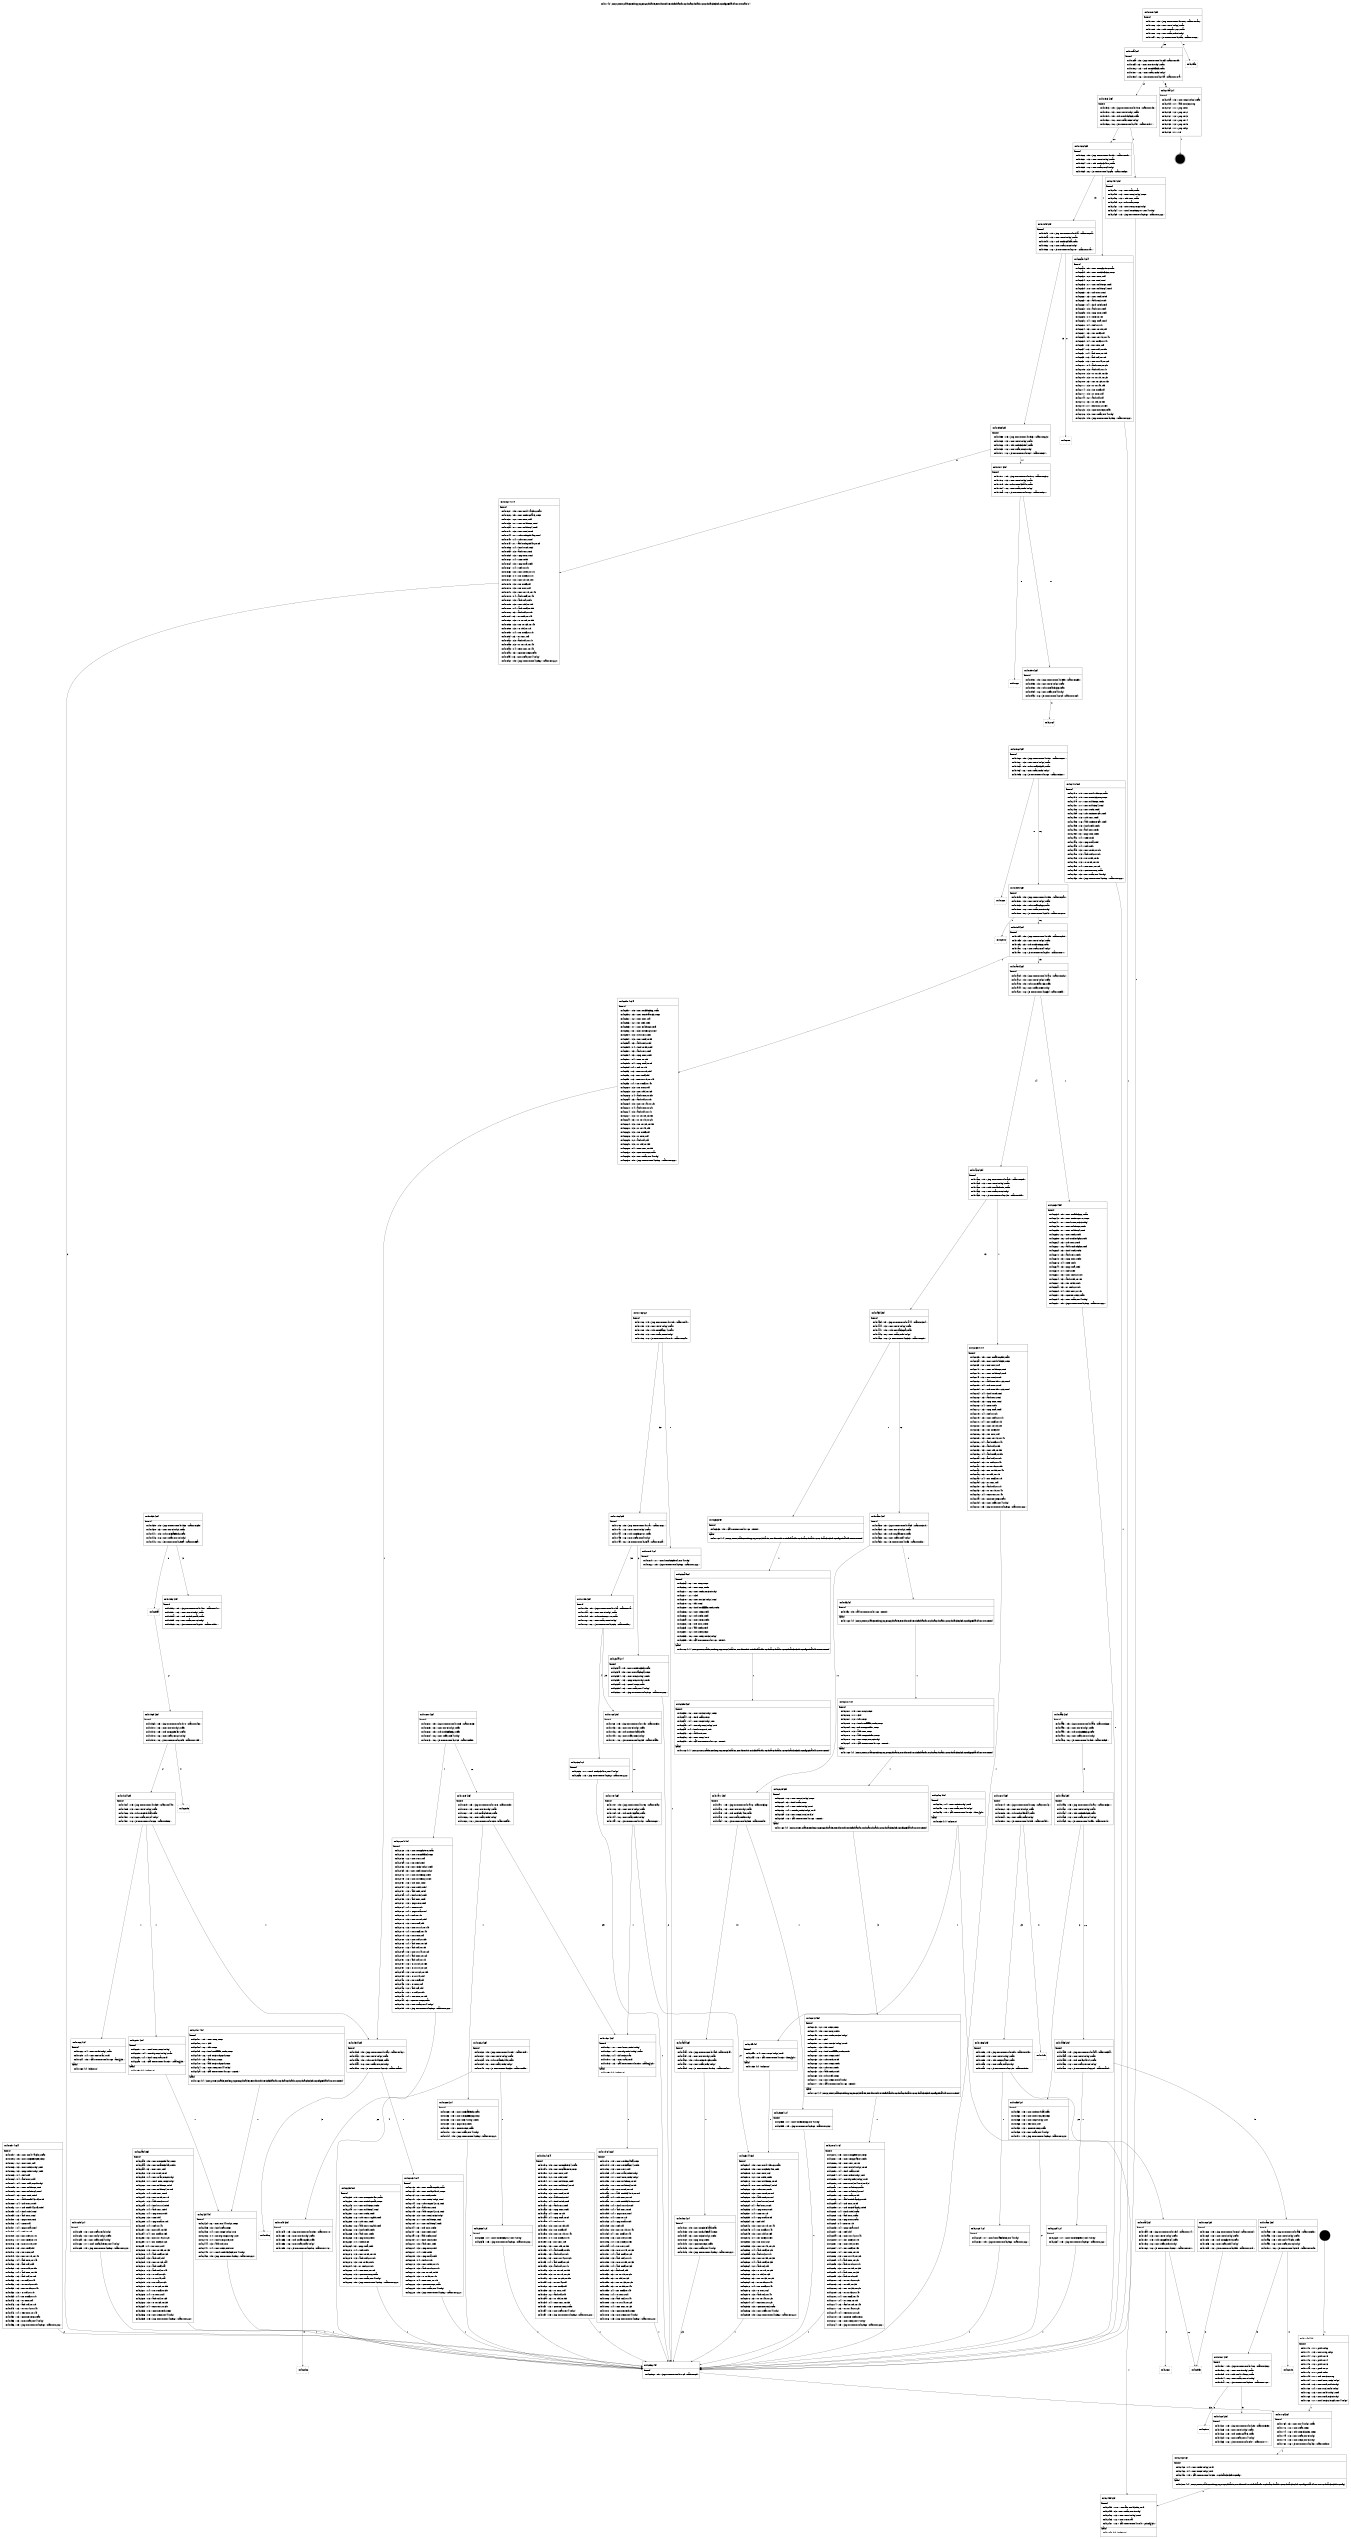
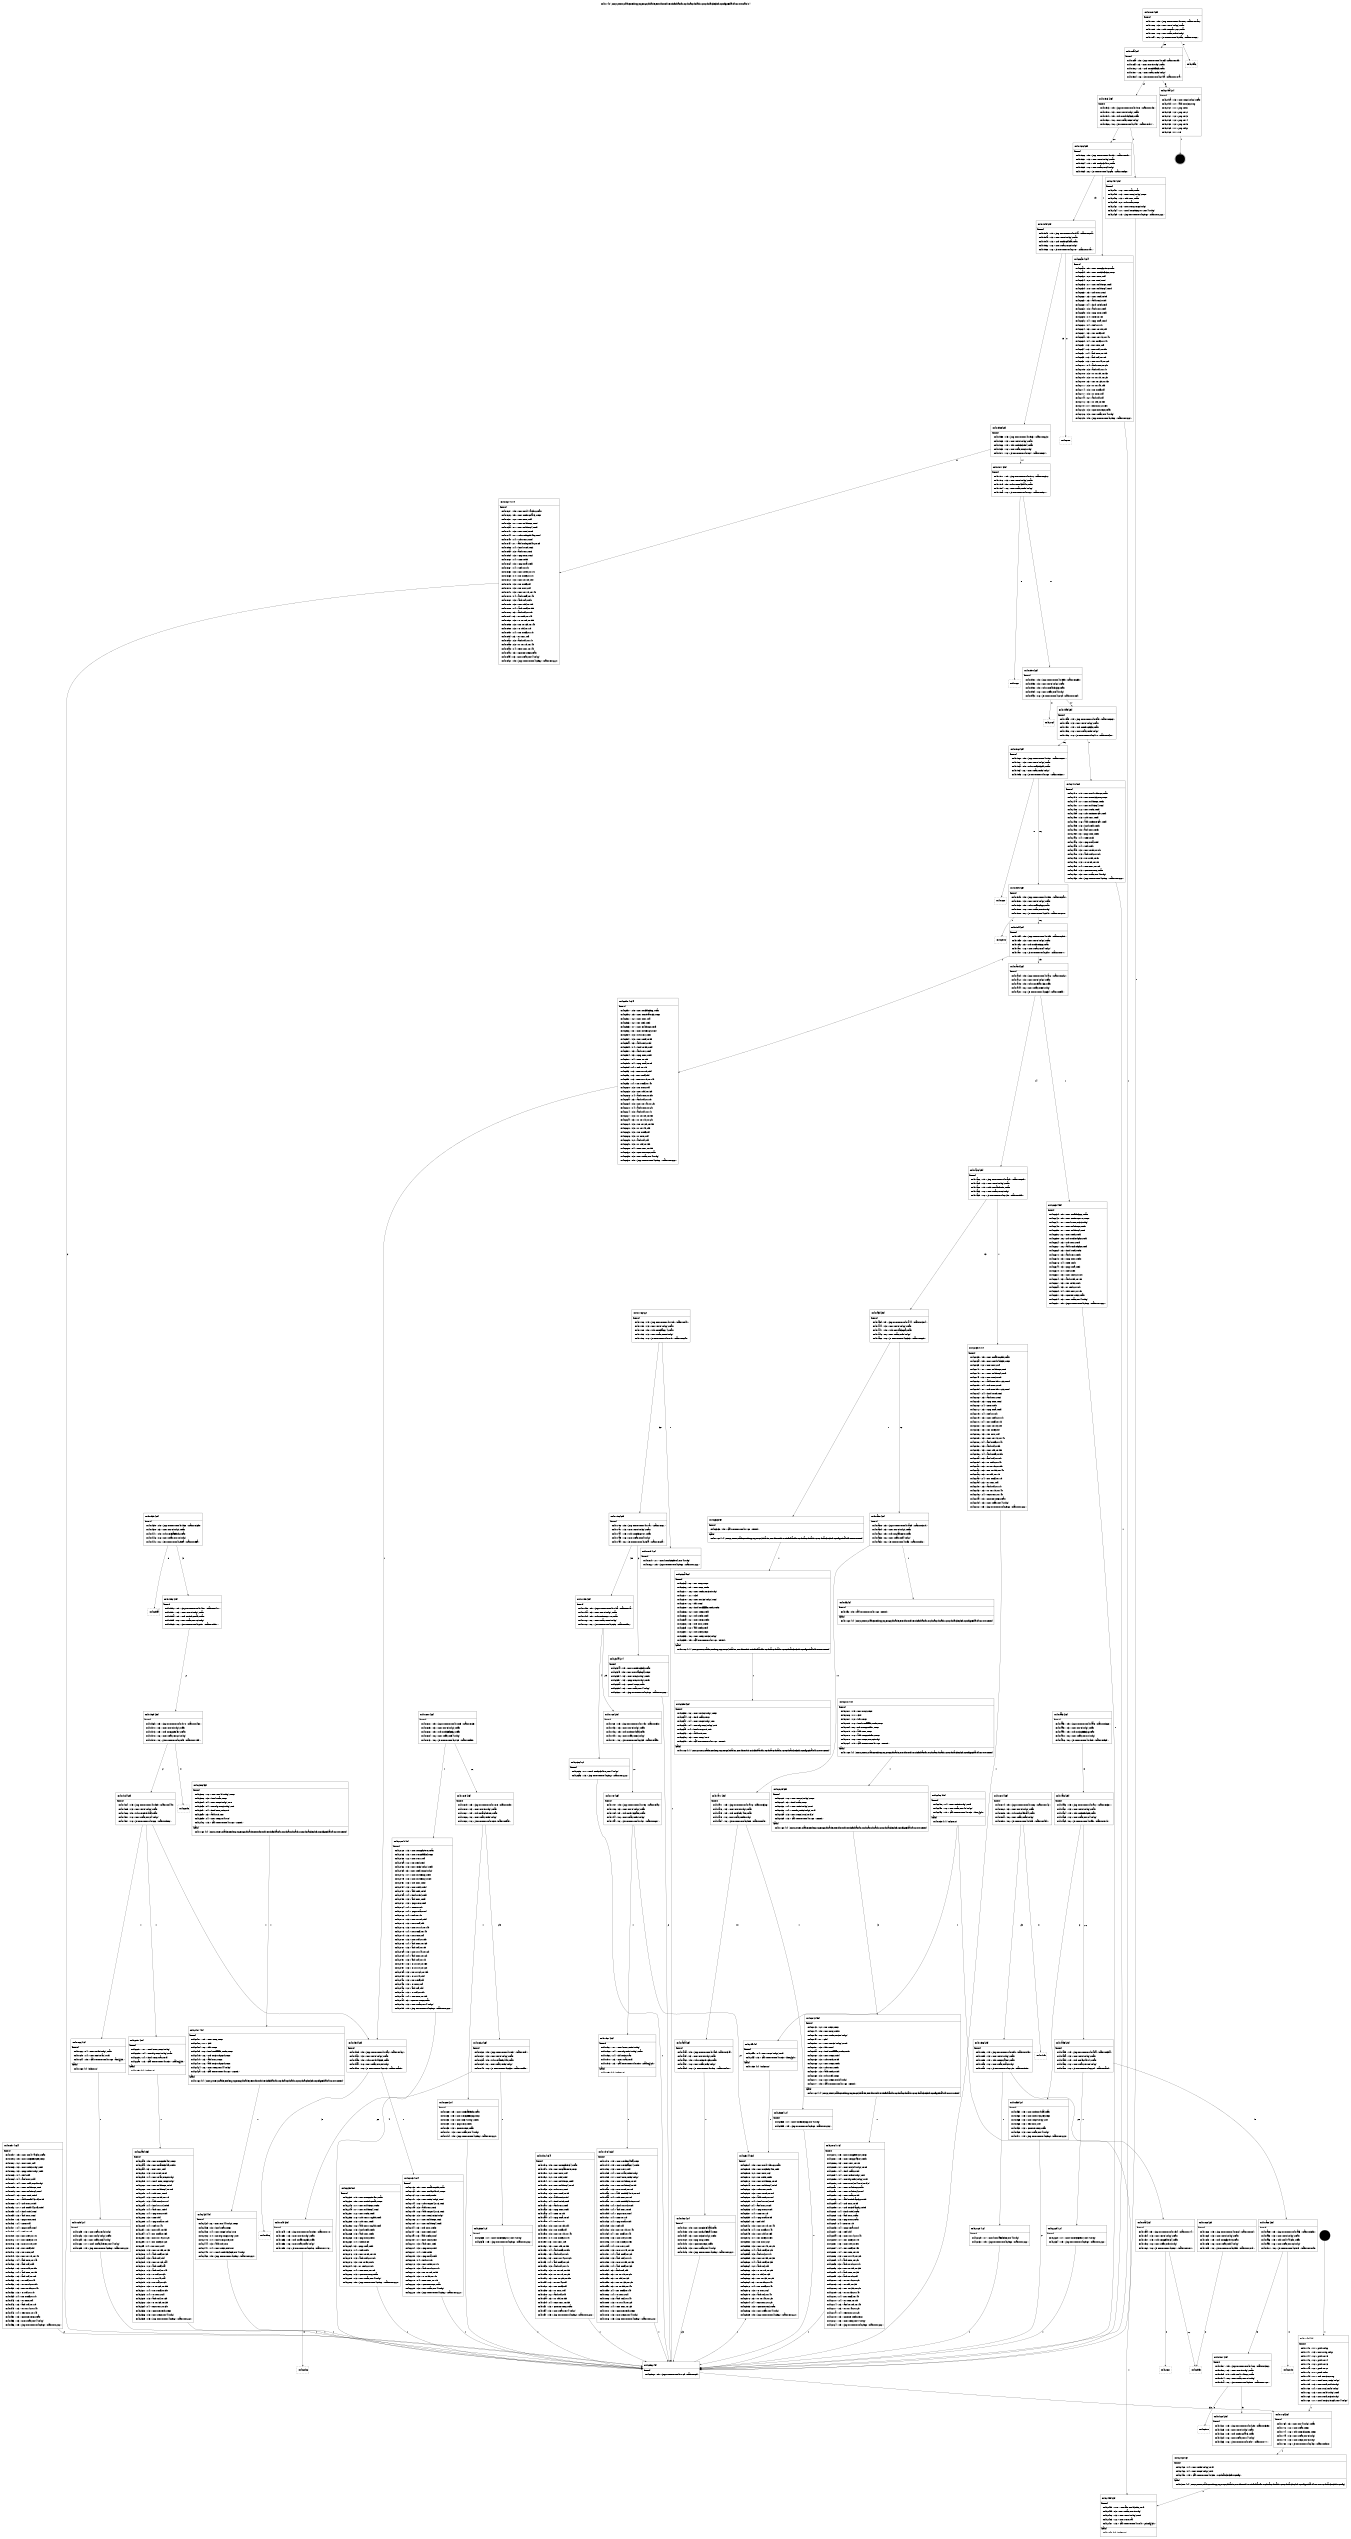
none -> (1087, 723)
(916, 1661) -> none
(162, 1663) -> (183, 1669)
none -> (270, 1809)
(554, 1929) -> (492, 1932)
(194, 2141) -> (159, 2111)
none -> (99, 2145)
(721, 2344) -> (724, 2345)
